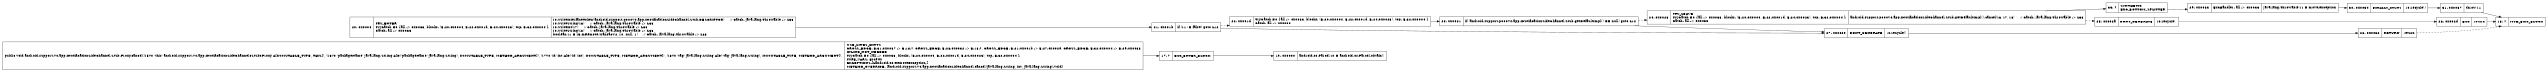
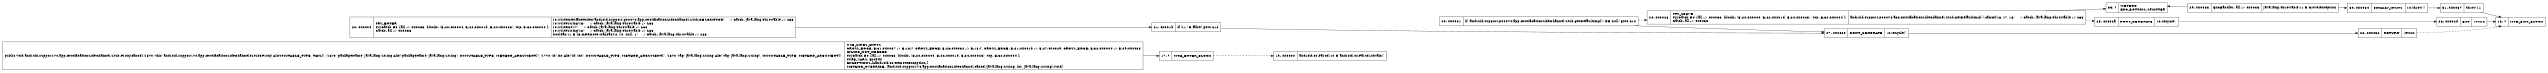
(2131, 6) -> (2129, 6)
(2416, 8) -> (2416, 8)
(2176, 9) -> (2179, 6)
(1330, 21) -> none
(1192, 56) -> (1193, 56)
(1242, 56) -> (1242, 56)
